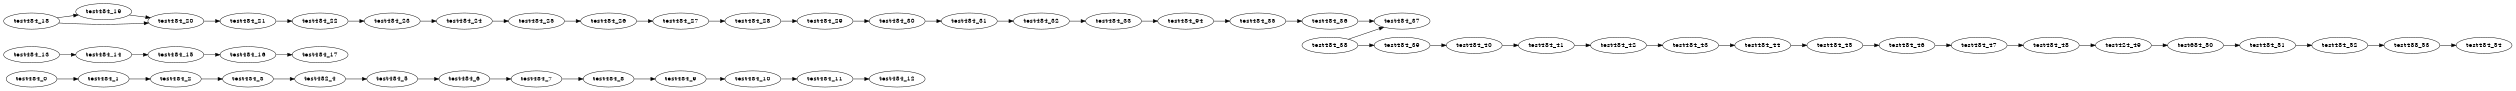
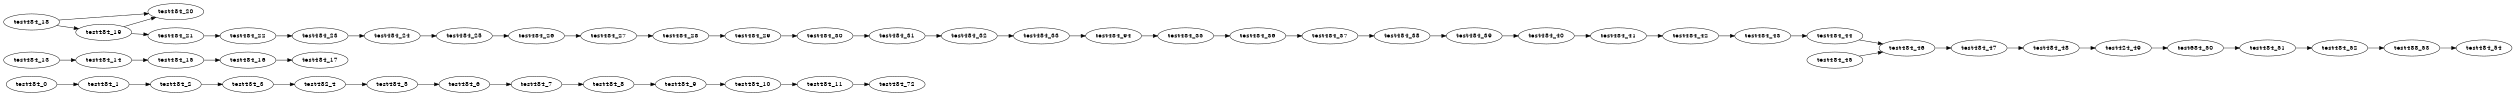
(210, 21) -> (138, 34)
(1364, 34) -> (1364, 36)
(1797, 45) -> (1869, 42)
(897, 79) -> (897, 84)
